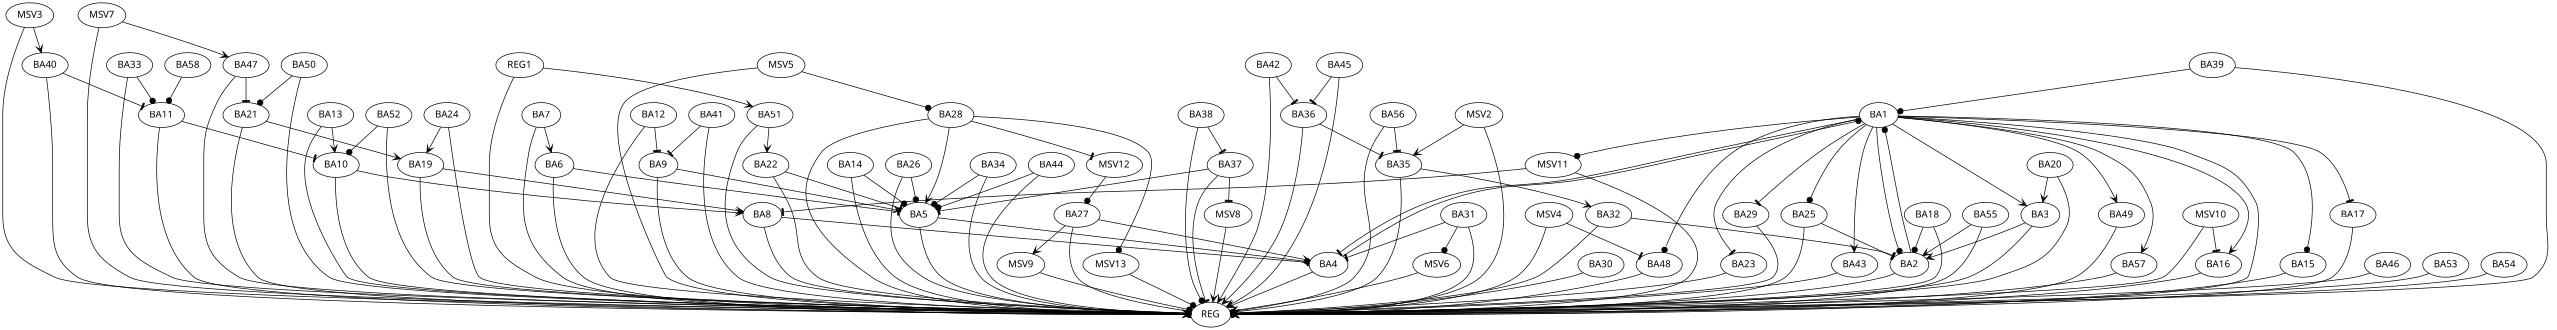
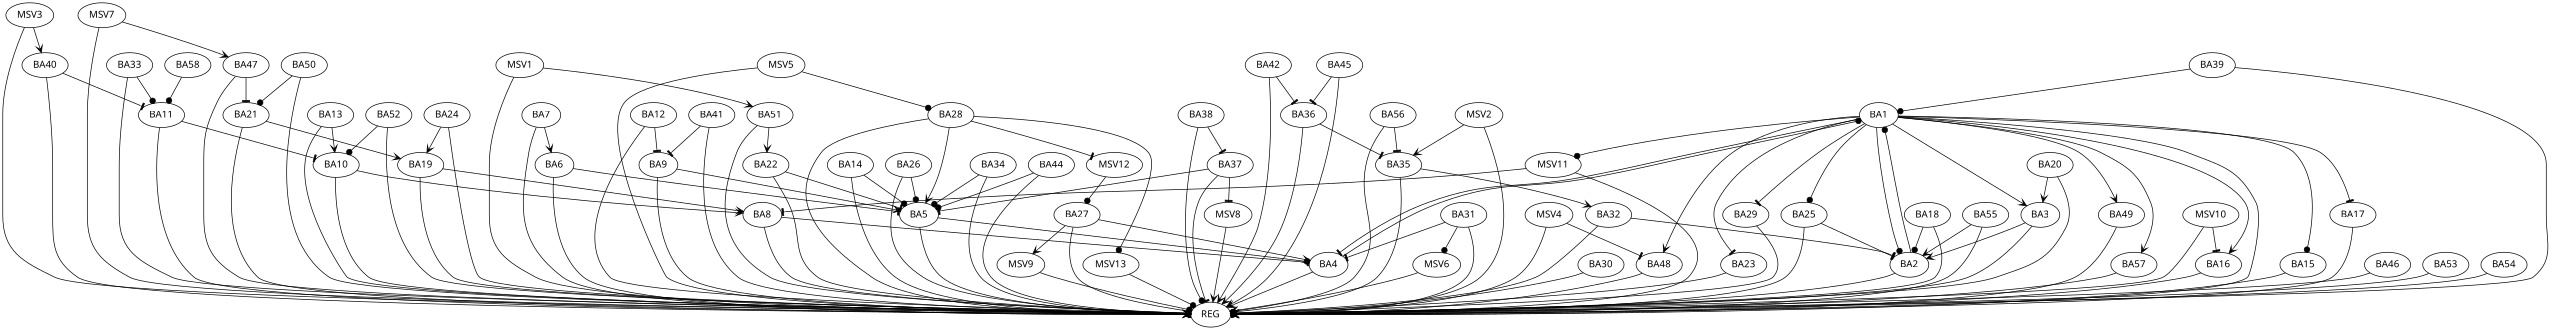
(520, 65) -> (520, 65)
(1730, 155) -> (1730, 155)
(1855, 265) -> none
